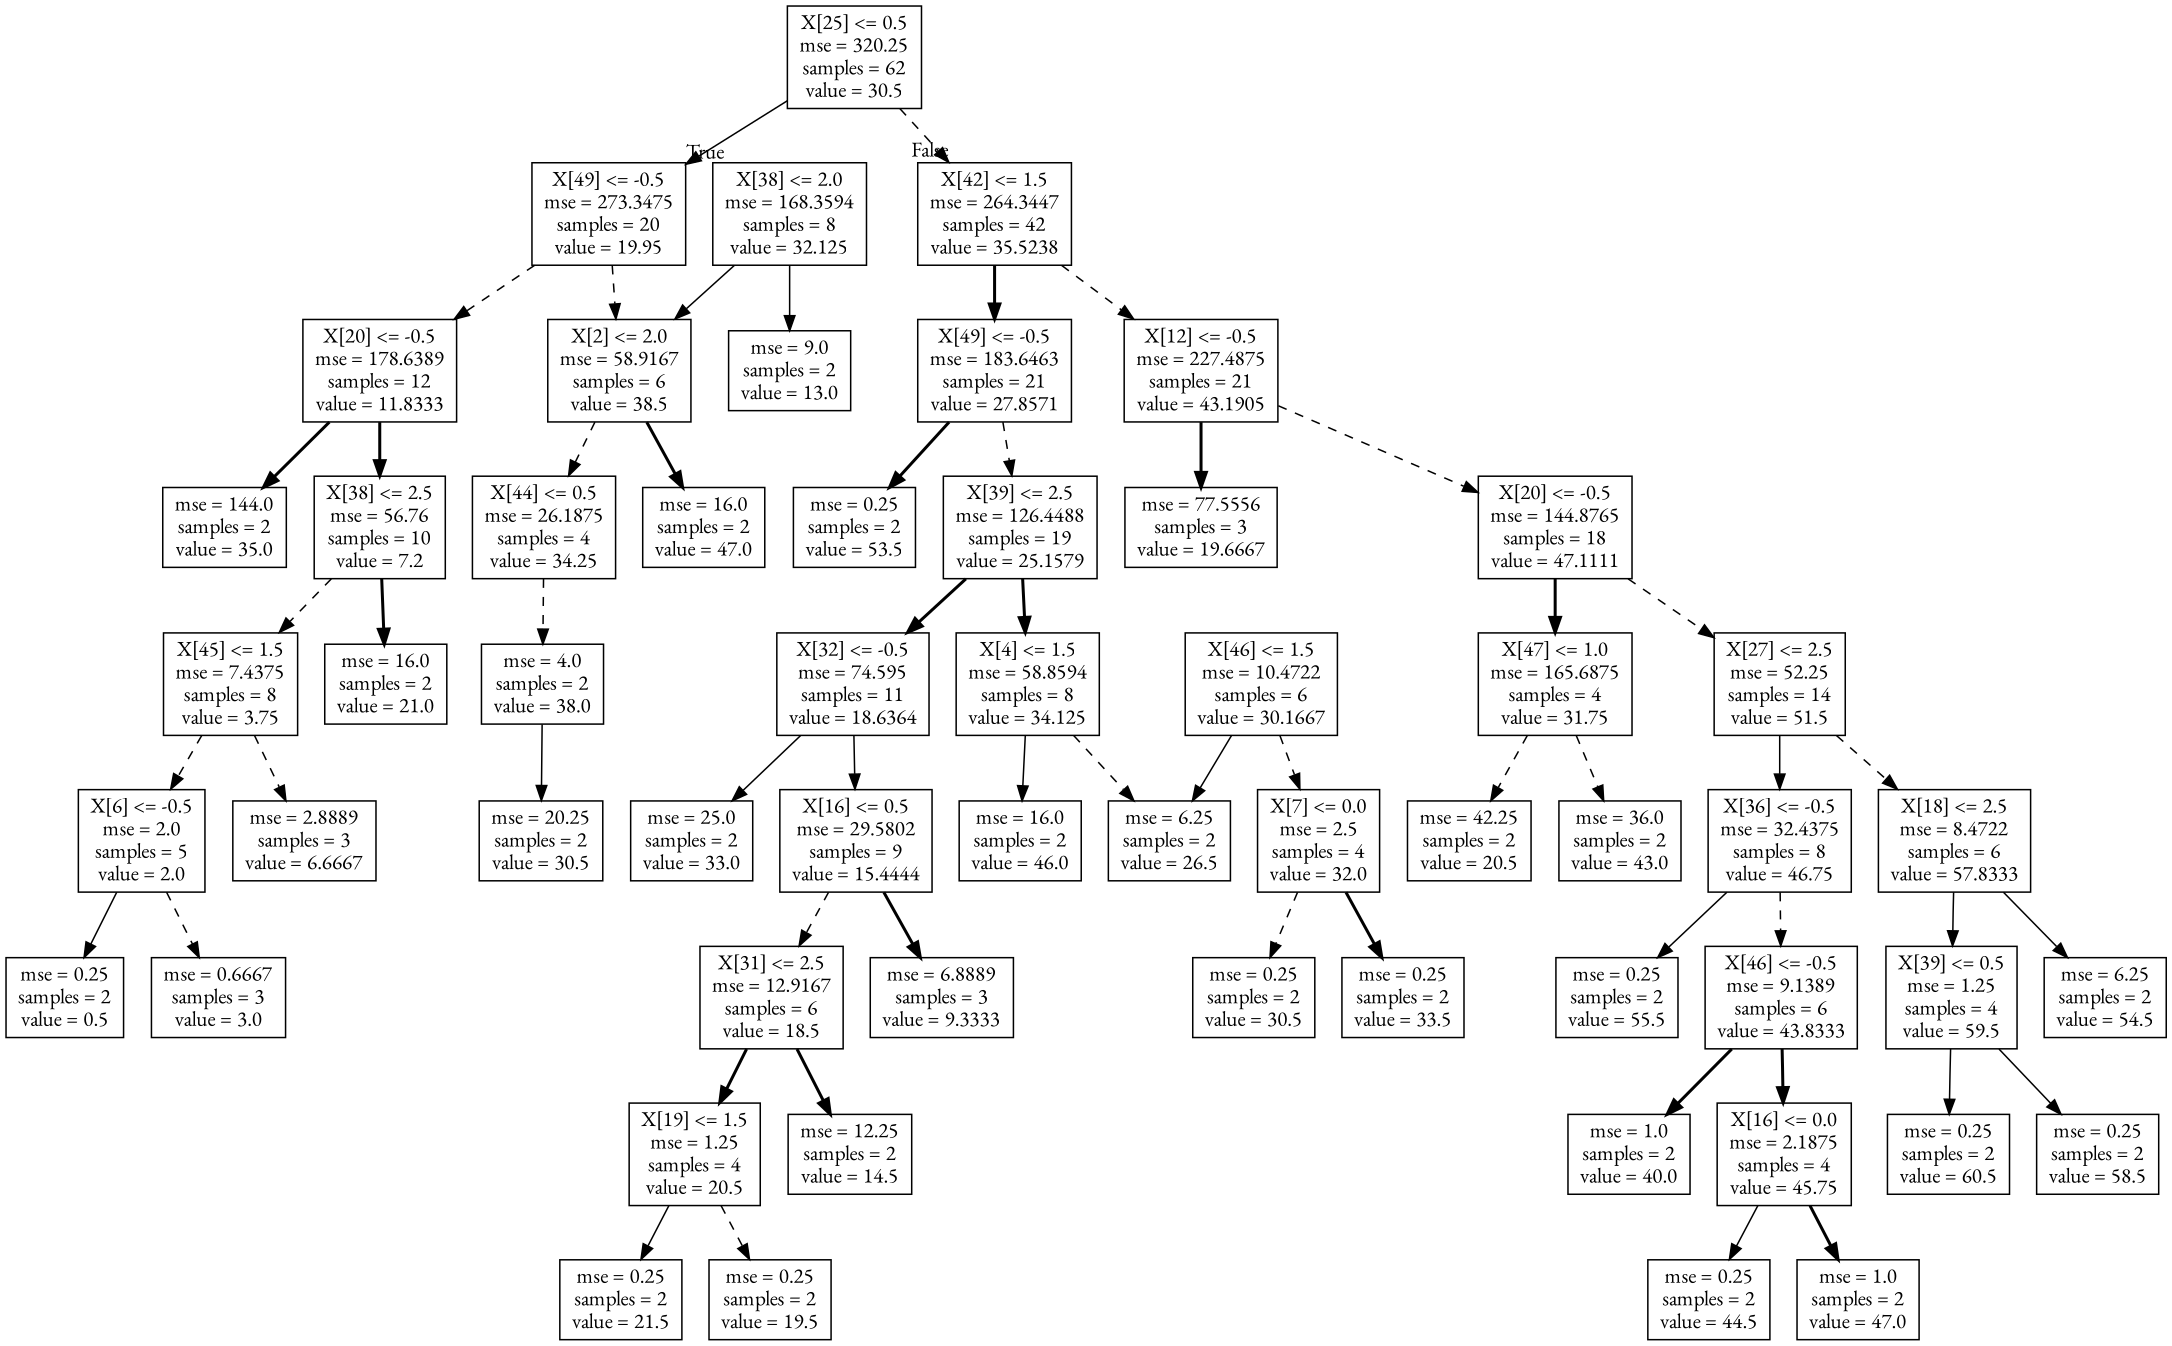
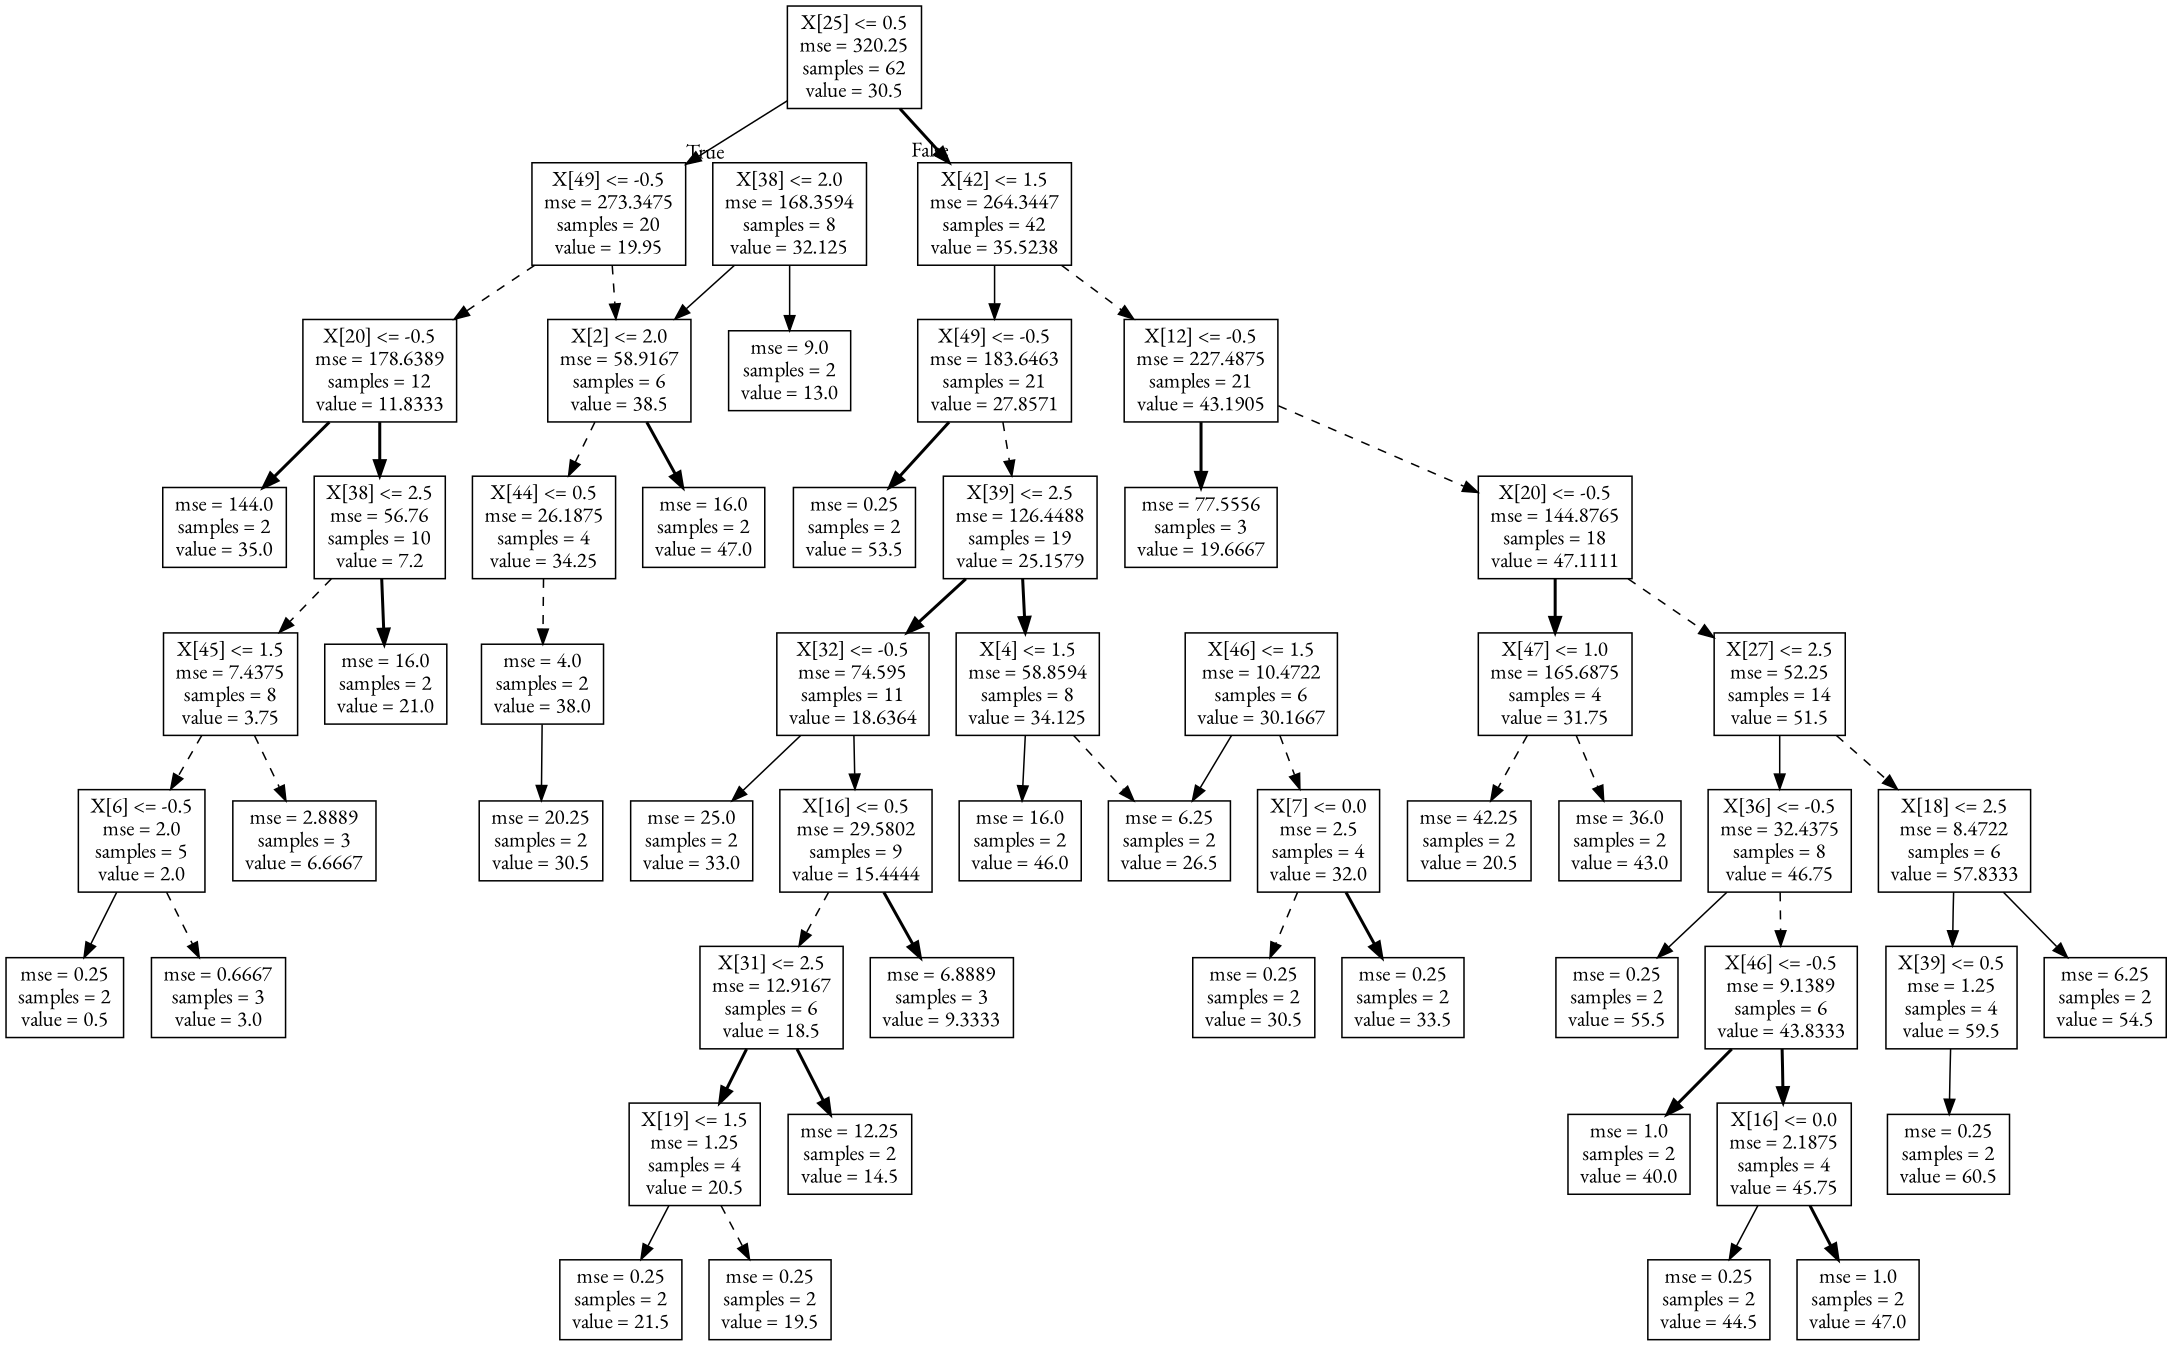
(919, 130) -> (919, 130)
(995, 285) -> (995, 285)
(2098, 1154) -> none
